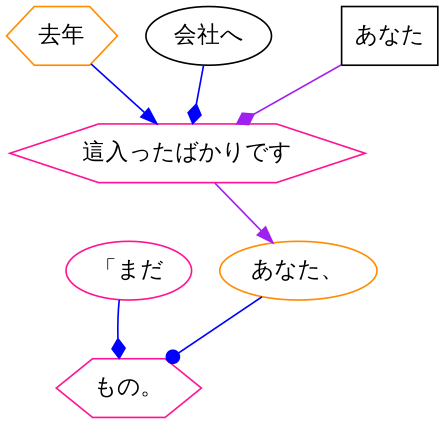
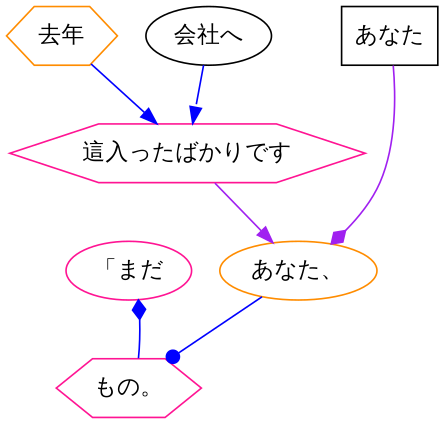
(200, 85) -> (200, 85)
(298, 89) -> (389, 154)
(118, 319) -> (140, 339)
